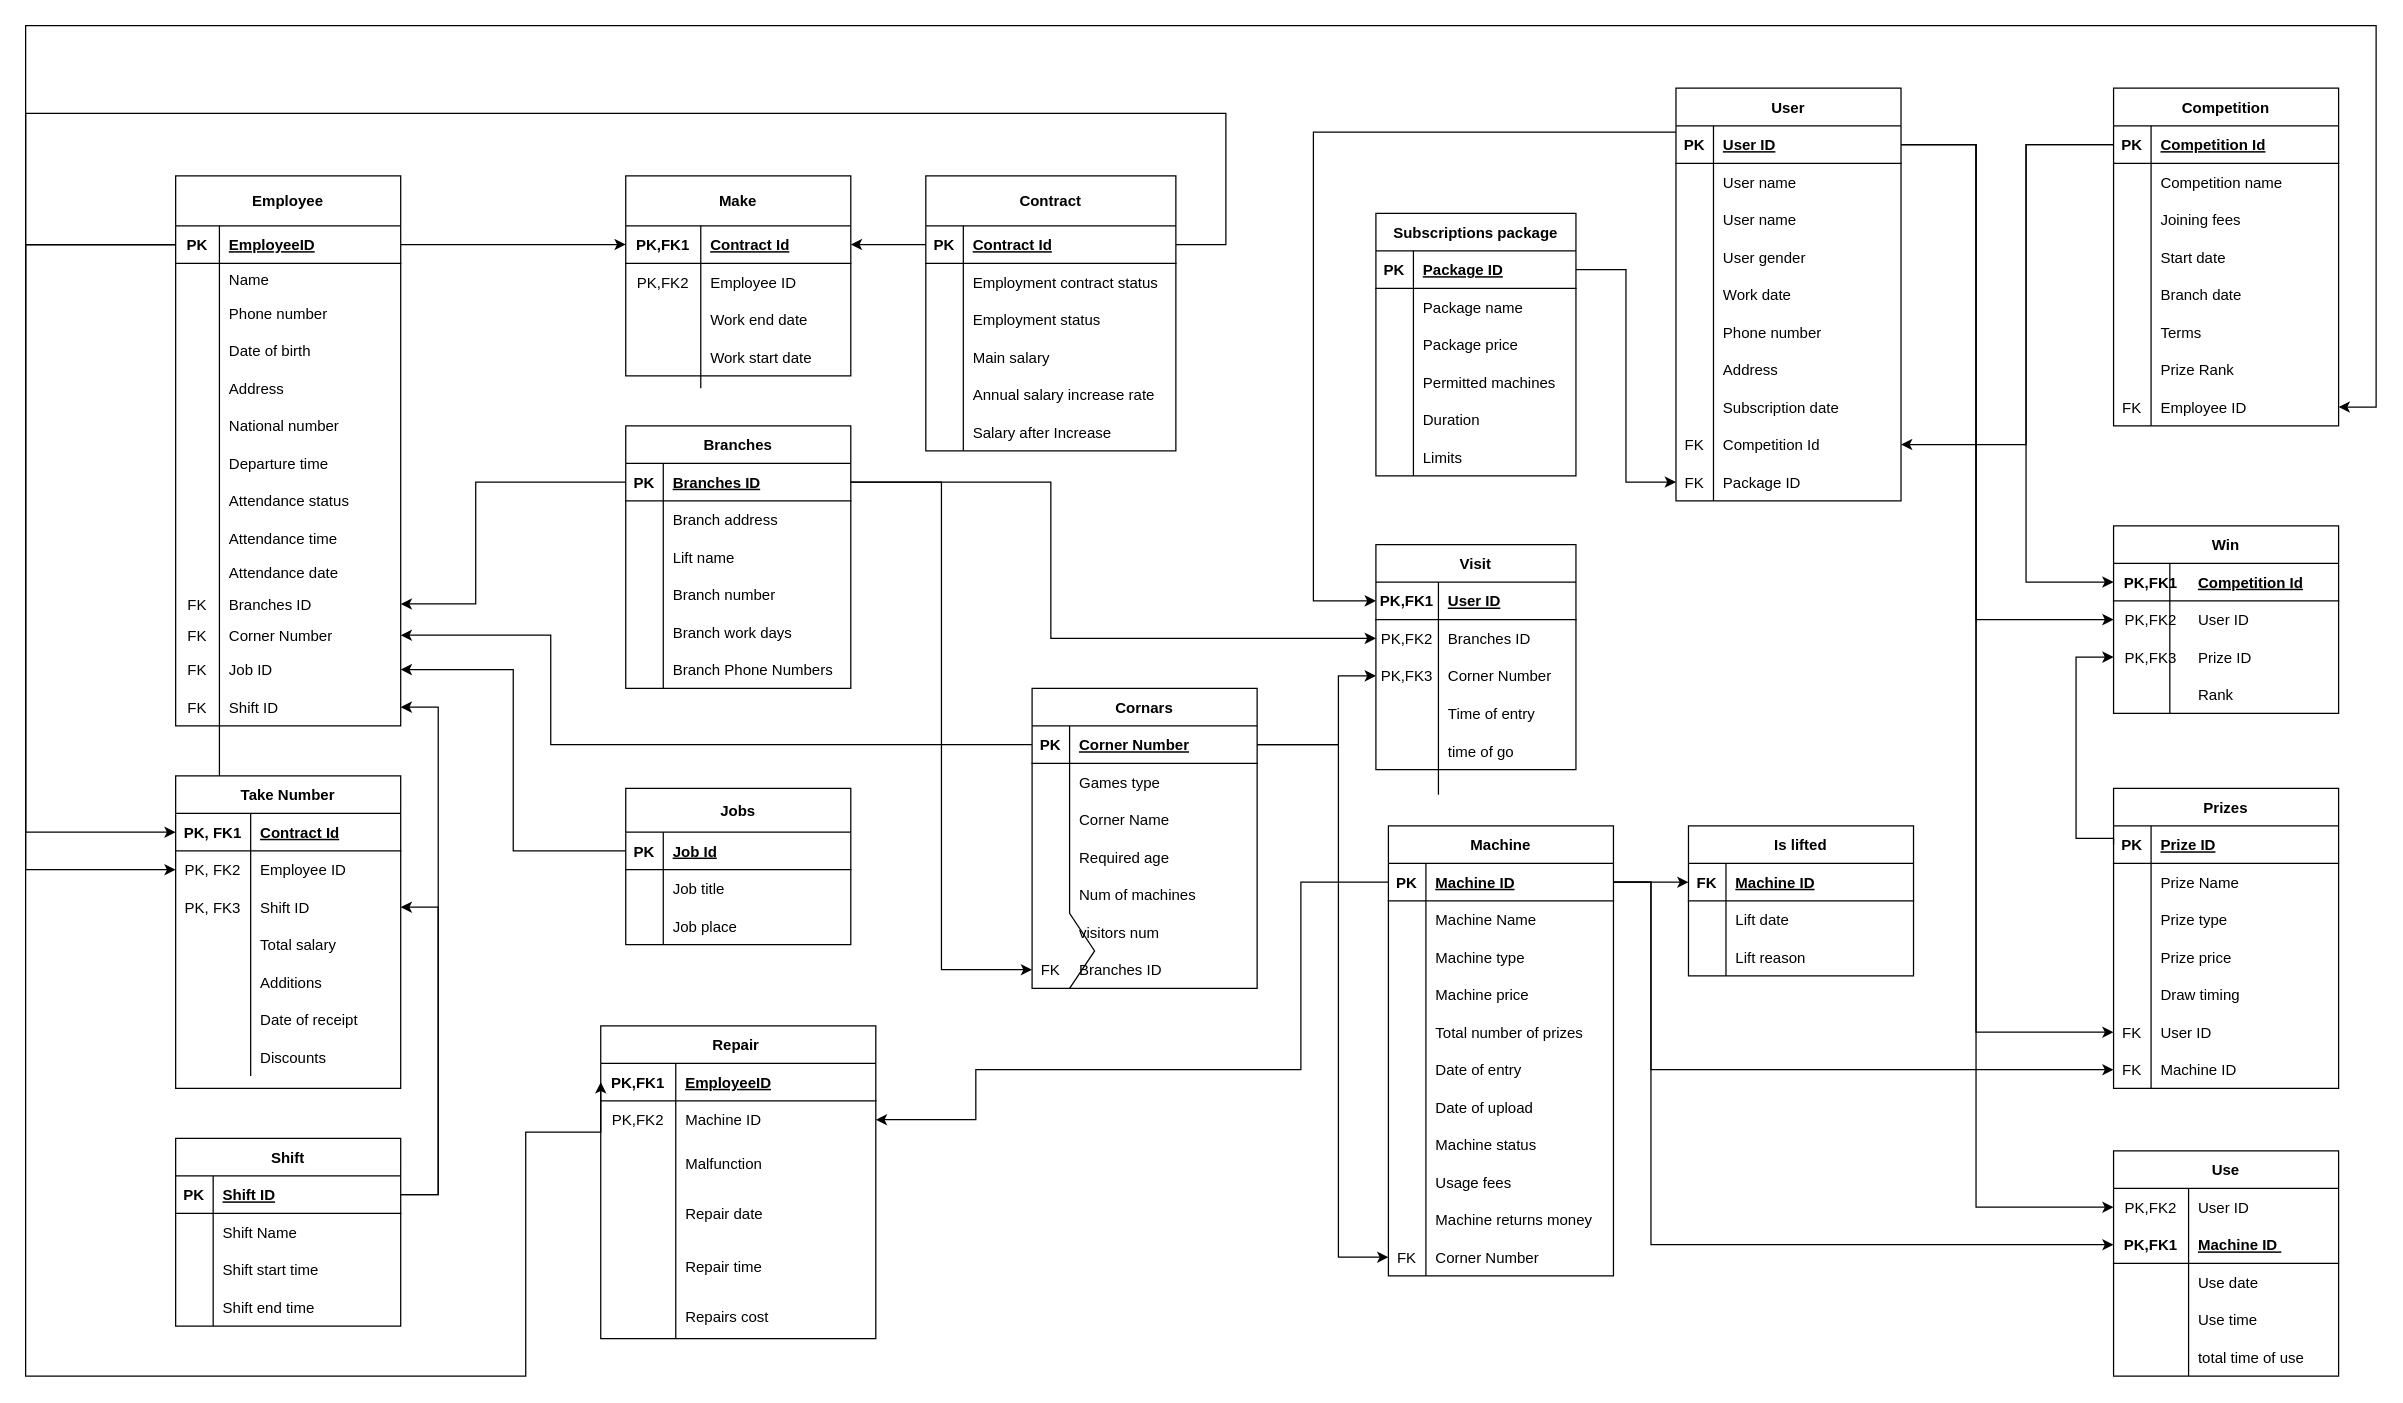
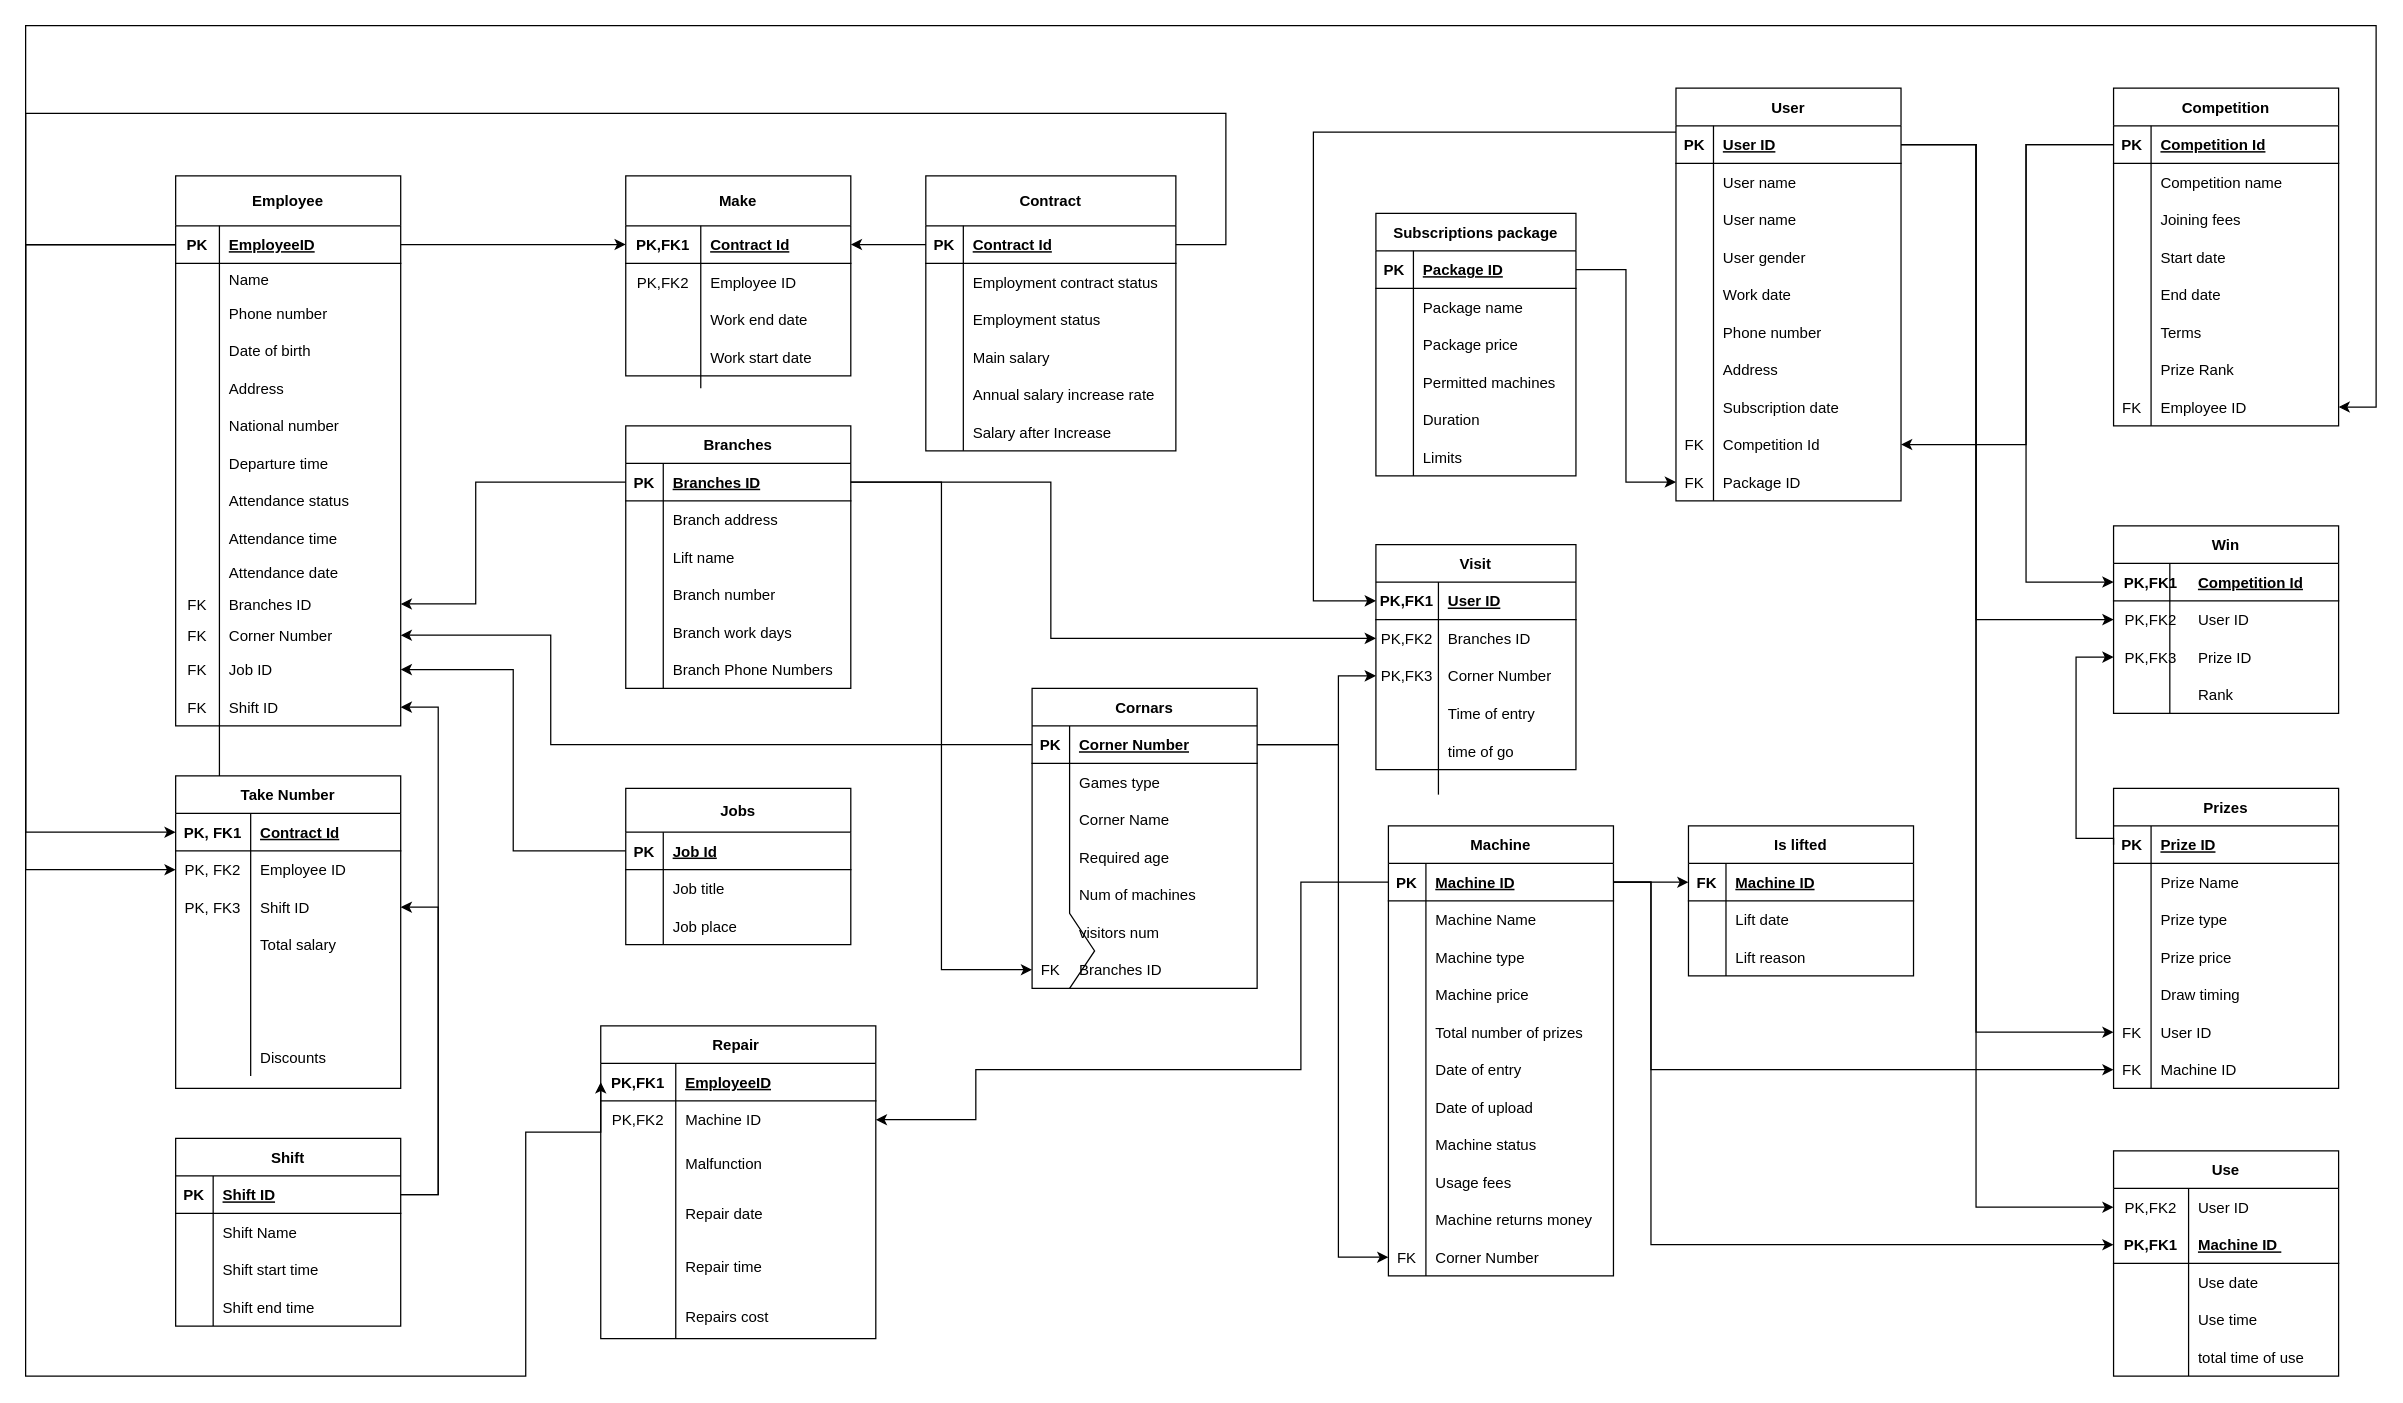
(2204, 295) -> (2192, 295)
(326, 982) -> none
(326, 1019) -> none
